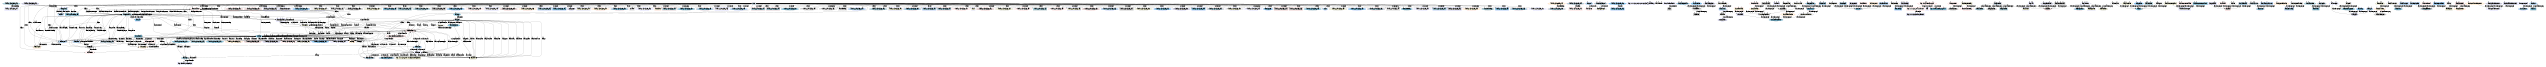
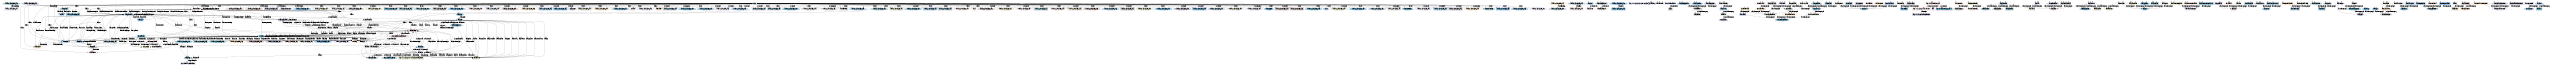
(121, 28) -> (123, 28)
